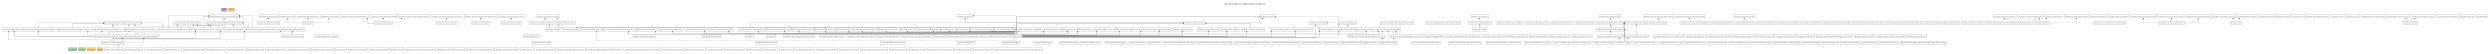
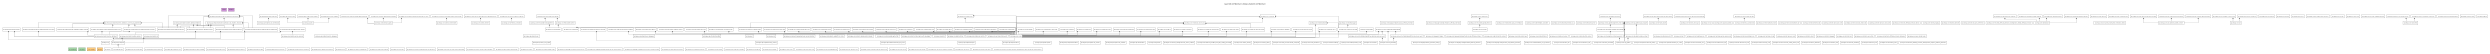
(231, 10) -> (231, 10)
